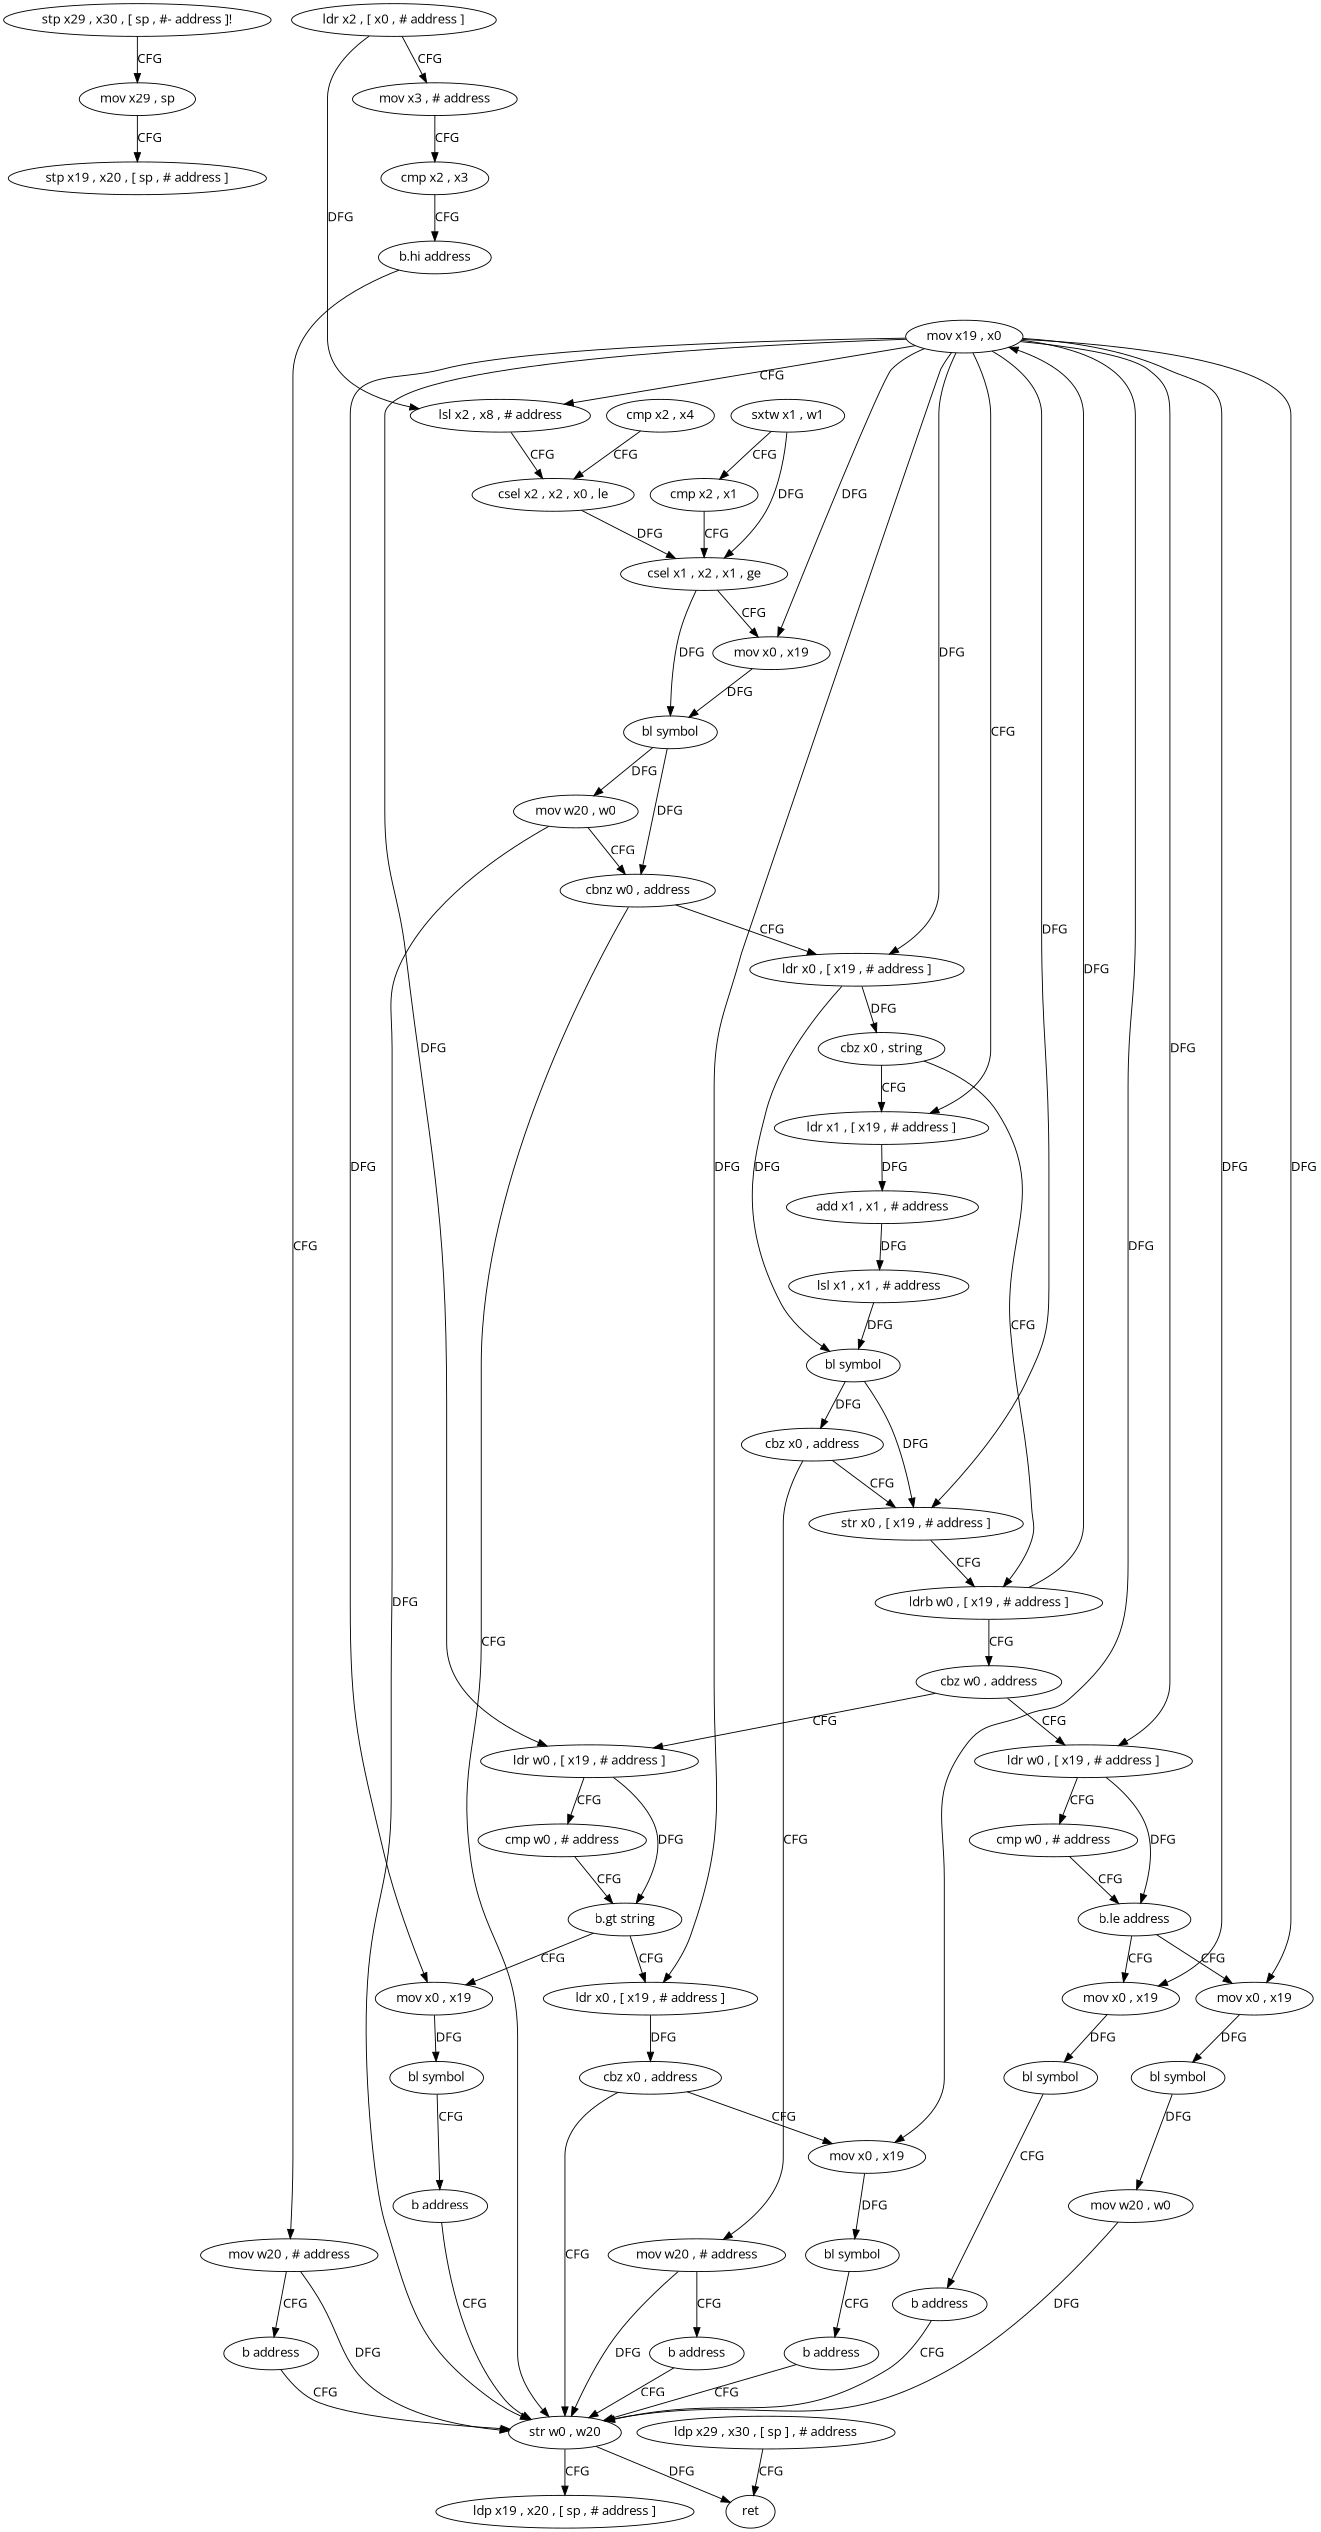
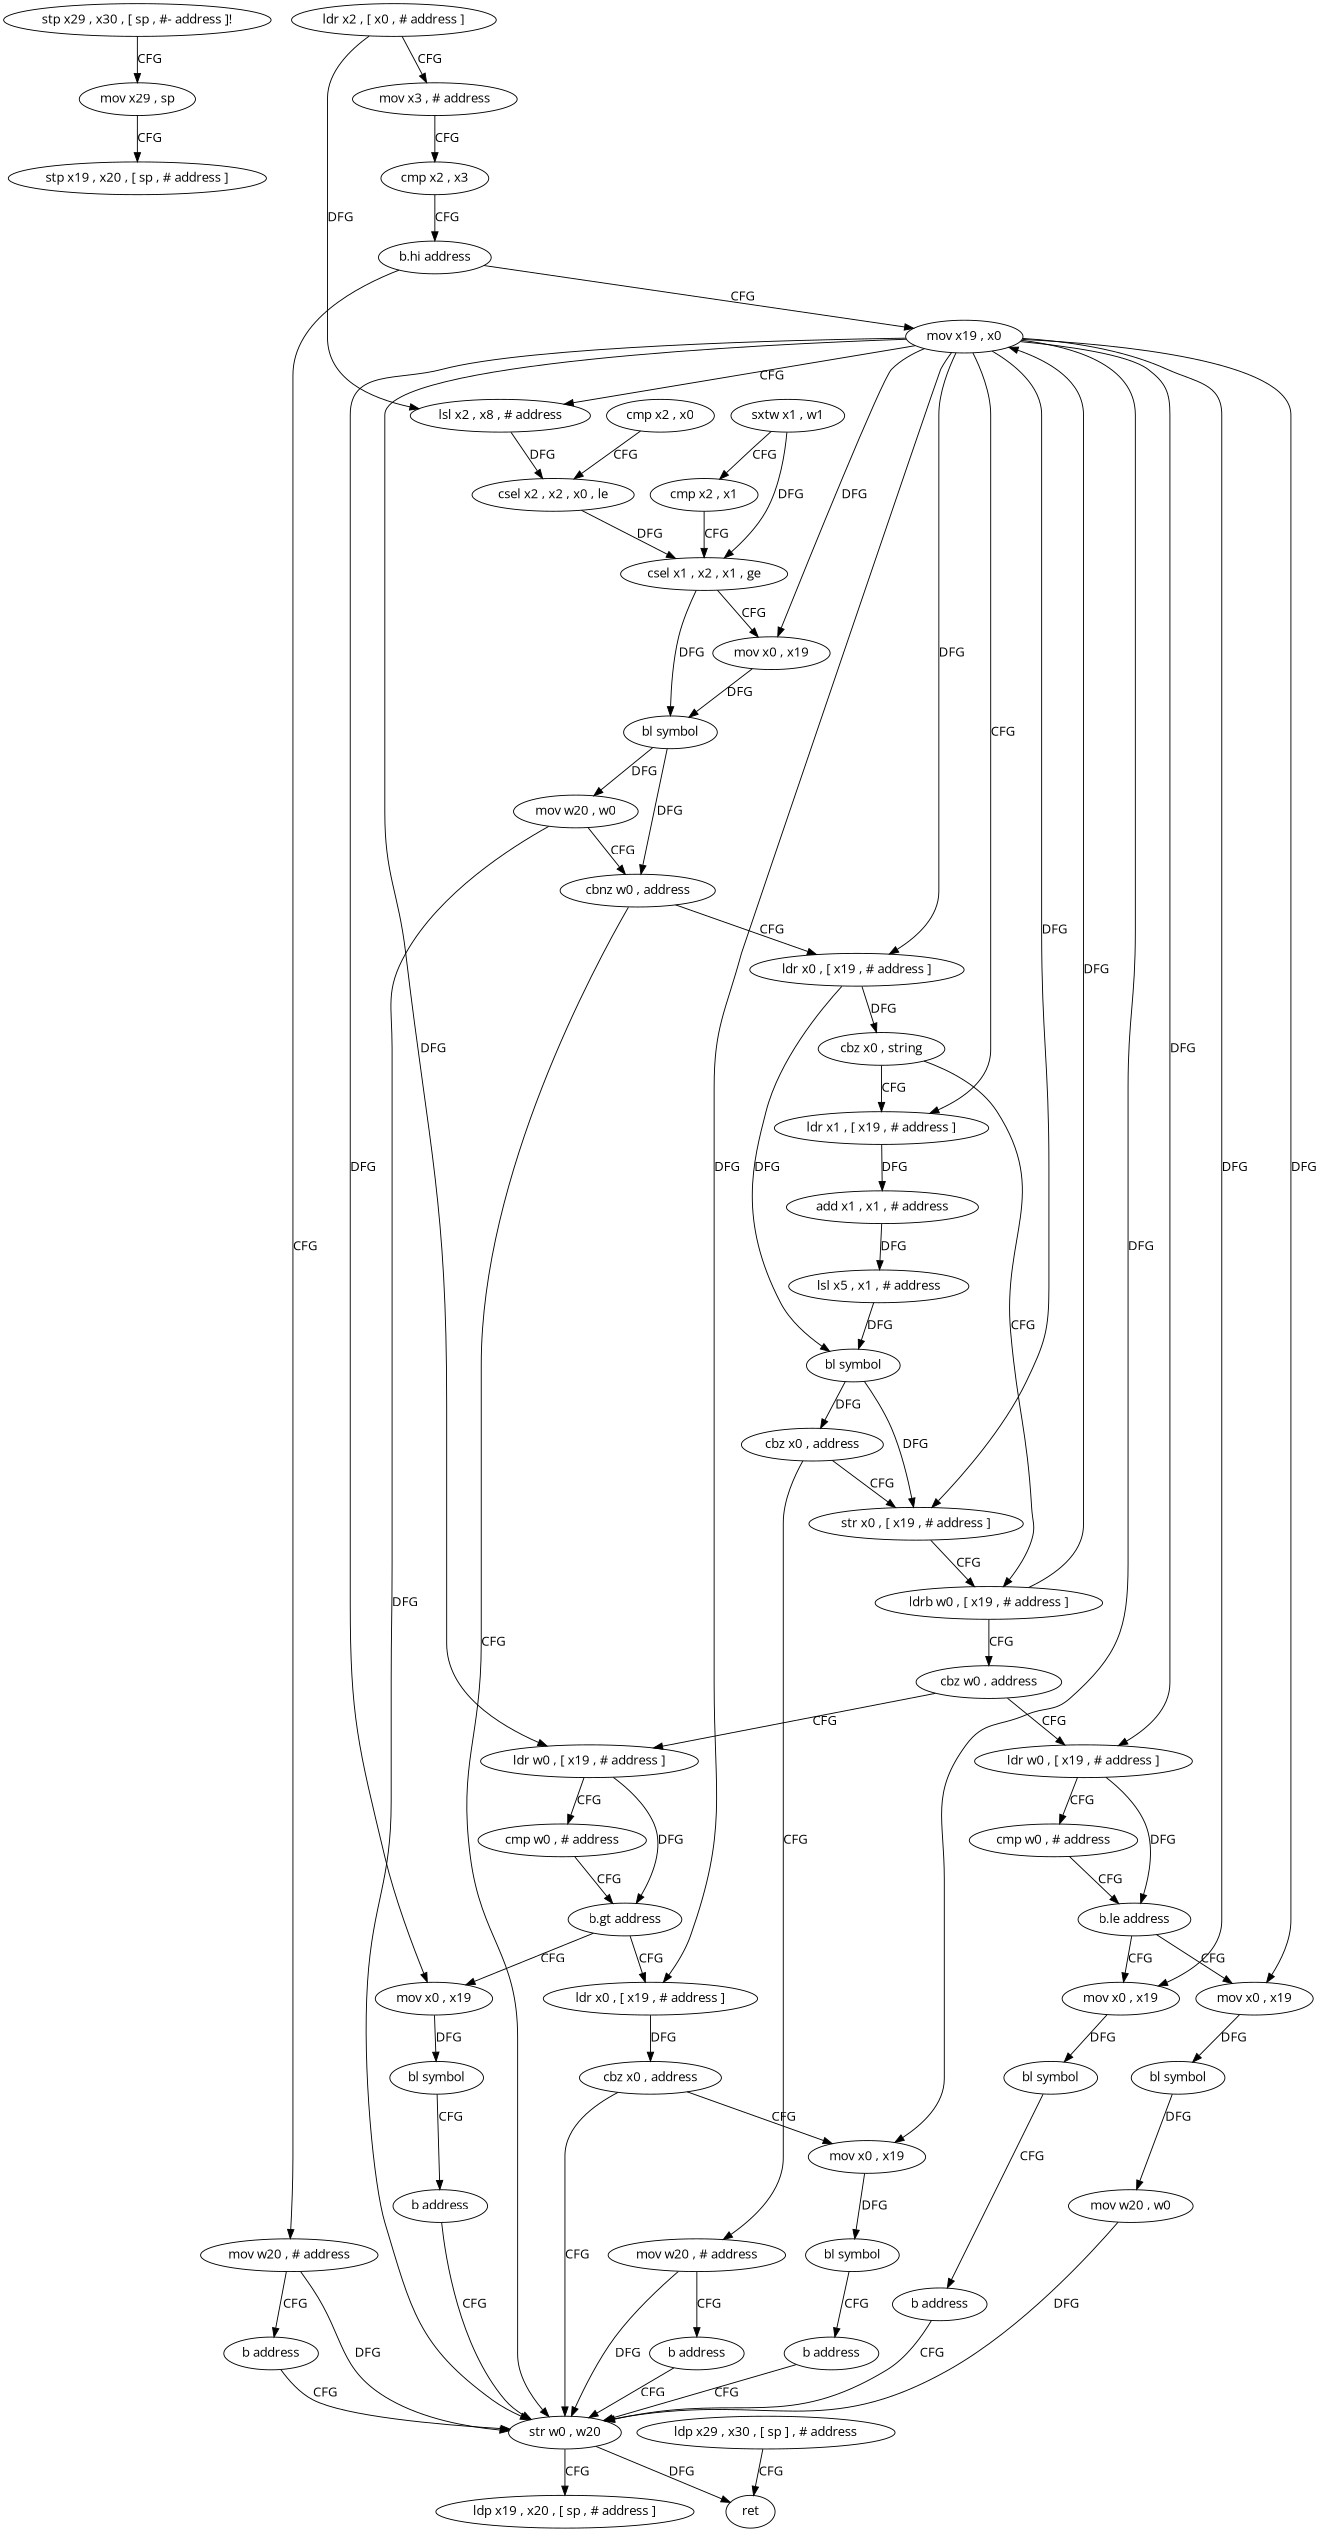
none -> (694, 296)
(660, 416) -> (660, 416)
(543, 455) -> (543, 455)
(879, 1286) -> (879, 1286)
(625, 1920) -> (625, 1920)
